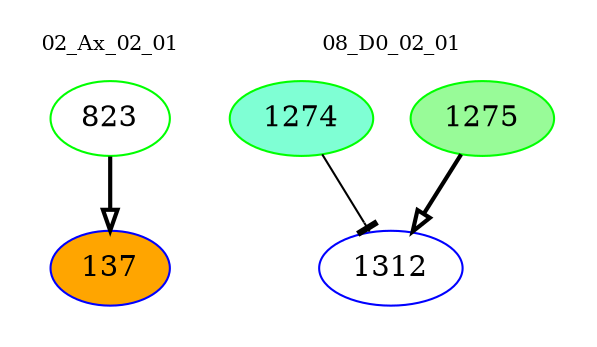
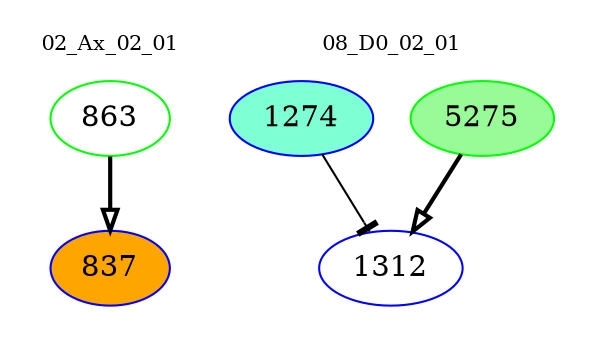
(110, 119) -> (110, 119)
(301, 119) -> (301, 119)
(482, 119) -> (482, 119)
(110, 268) -> (110, 268)
